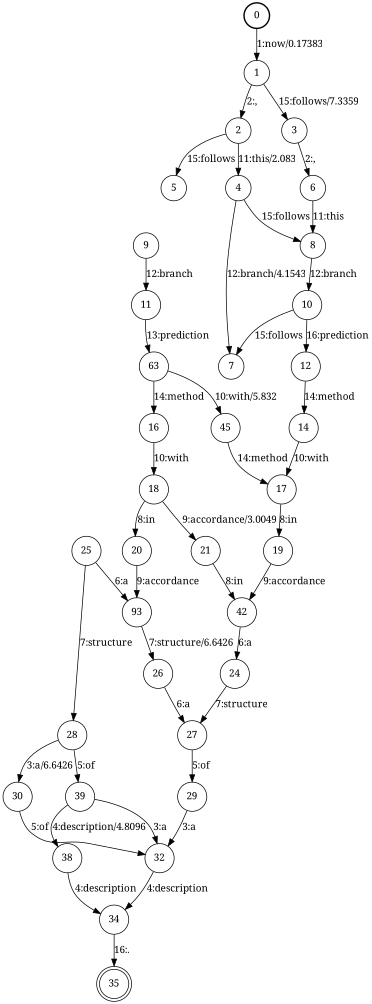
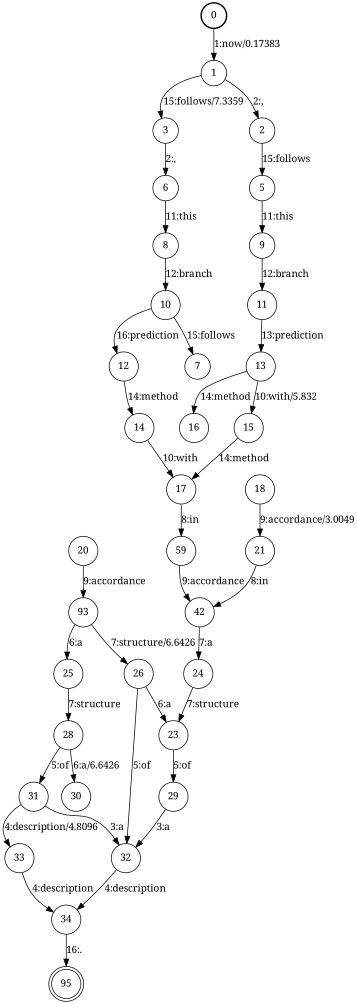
(238, 188) -> none
none -> (262, 213)
(154, 367) -> (261, 367)
(226, 428) -> (249, 428)
(154, 455) -> none
(138, 514) -> none
(278, 551) -> (181, 551)
(109, 579) -> (69, 638)
(245, 643) -> (206, 643)
(192, 735) -> (173, 735)
(50, 766) -> (96, 766)
(80, 797) -> (34, 797)
(72, 842) -> (133, 762)
(67, 858) -> (19, 858)
(114, 984) -> (66, 984)
